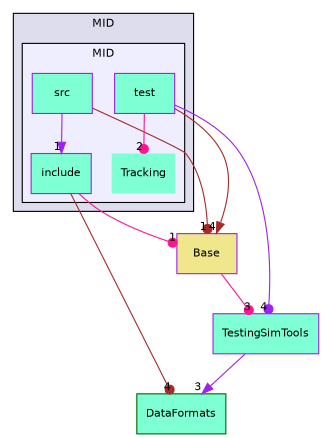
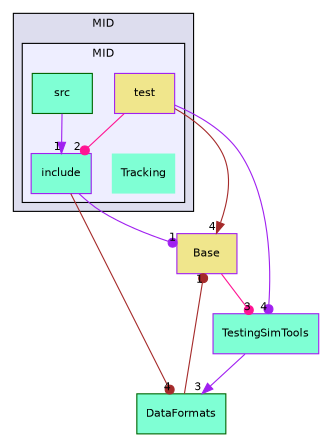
(62, 93) -> (62, 93)
(145, 93) -> (145, 93)
(144, 125) -> (106, 131)
(173, 146) -> (193, 338)
(121, 222) -> (121, 222)
